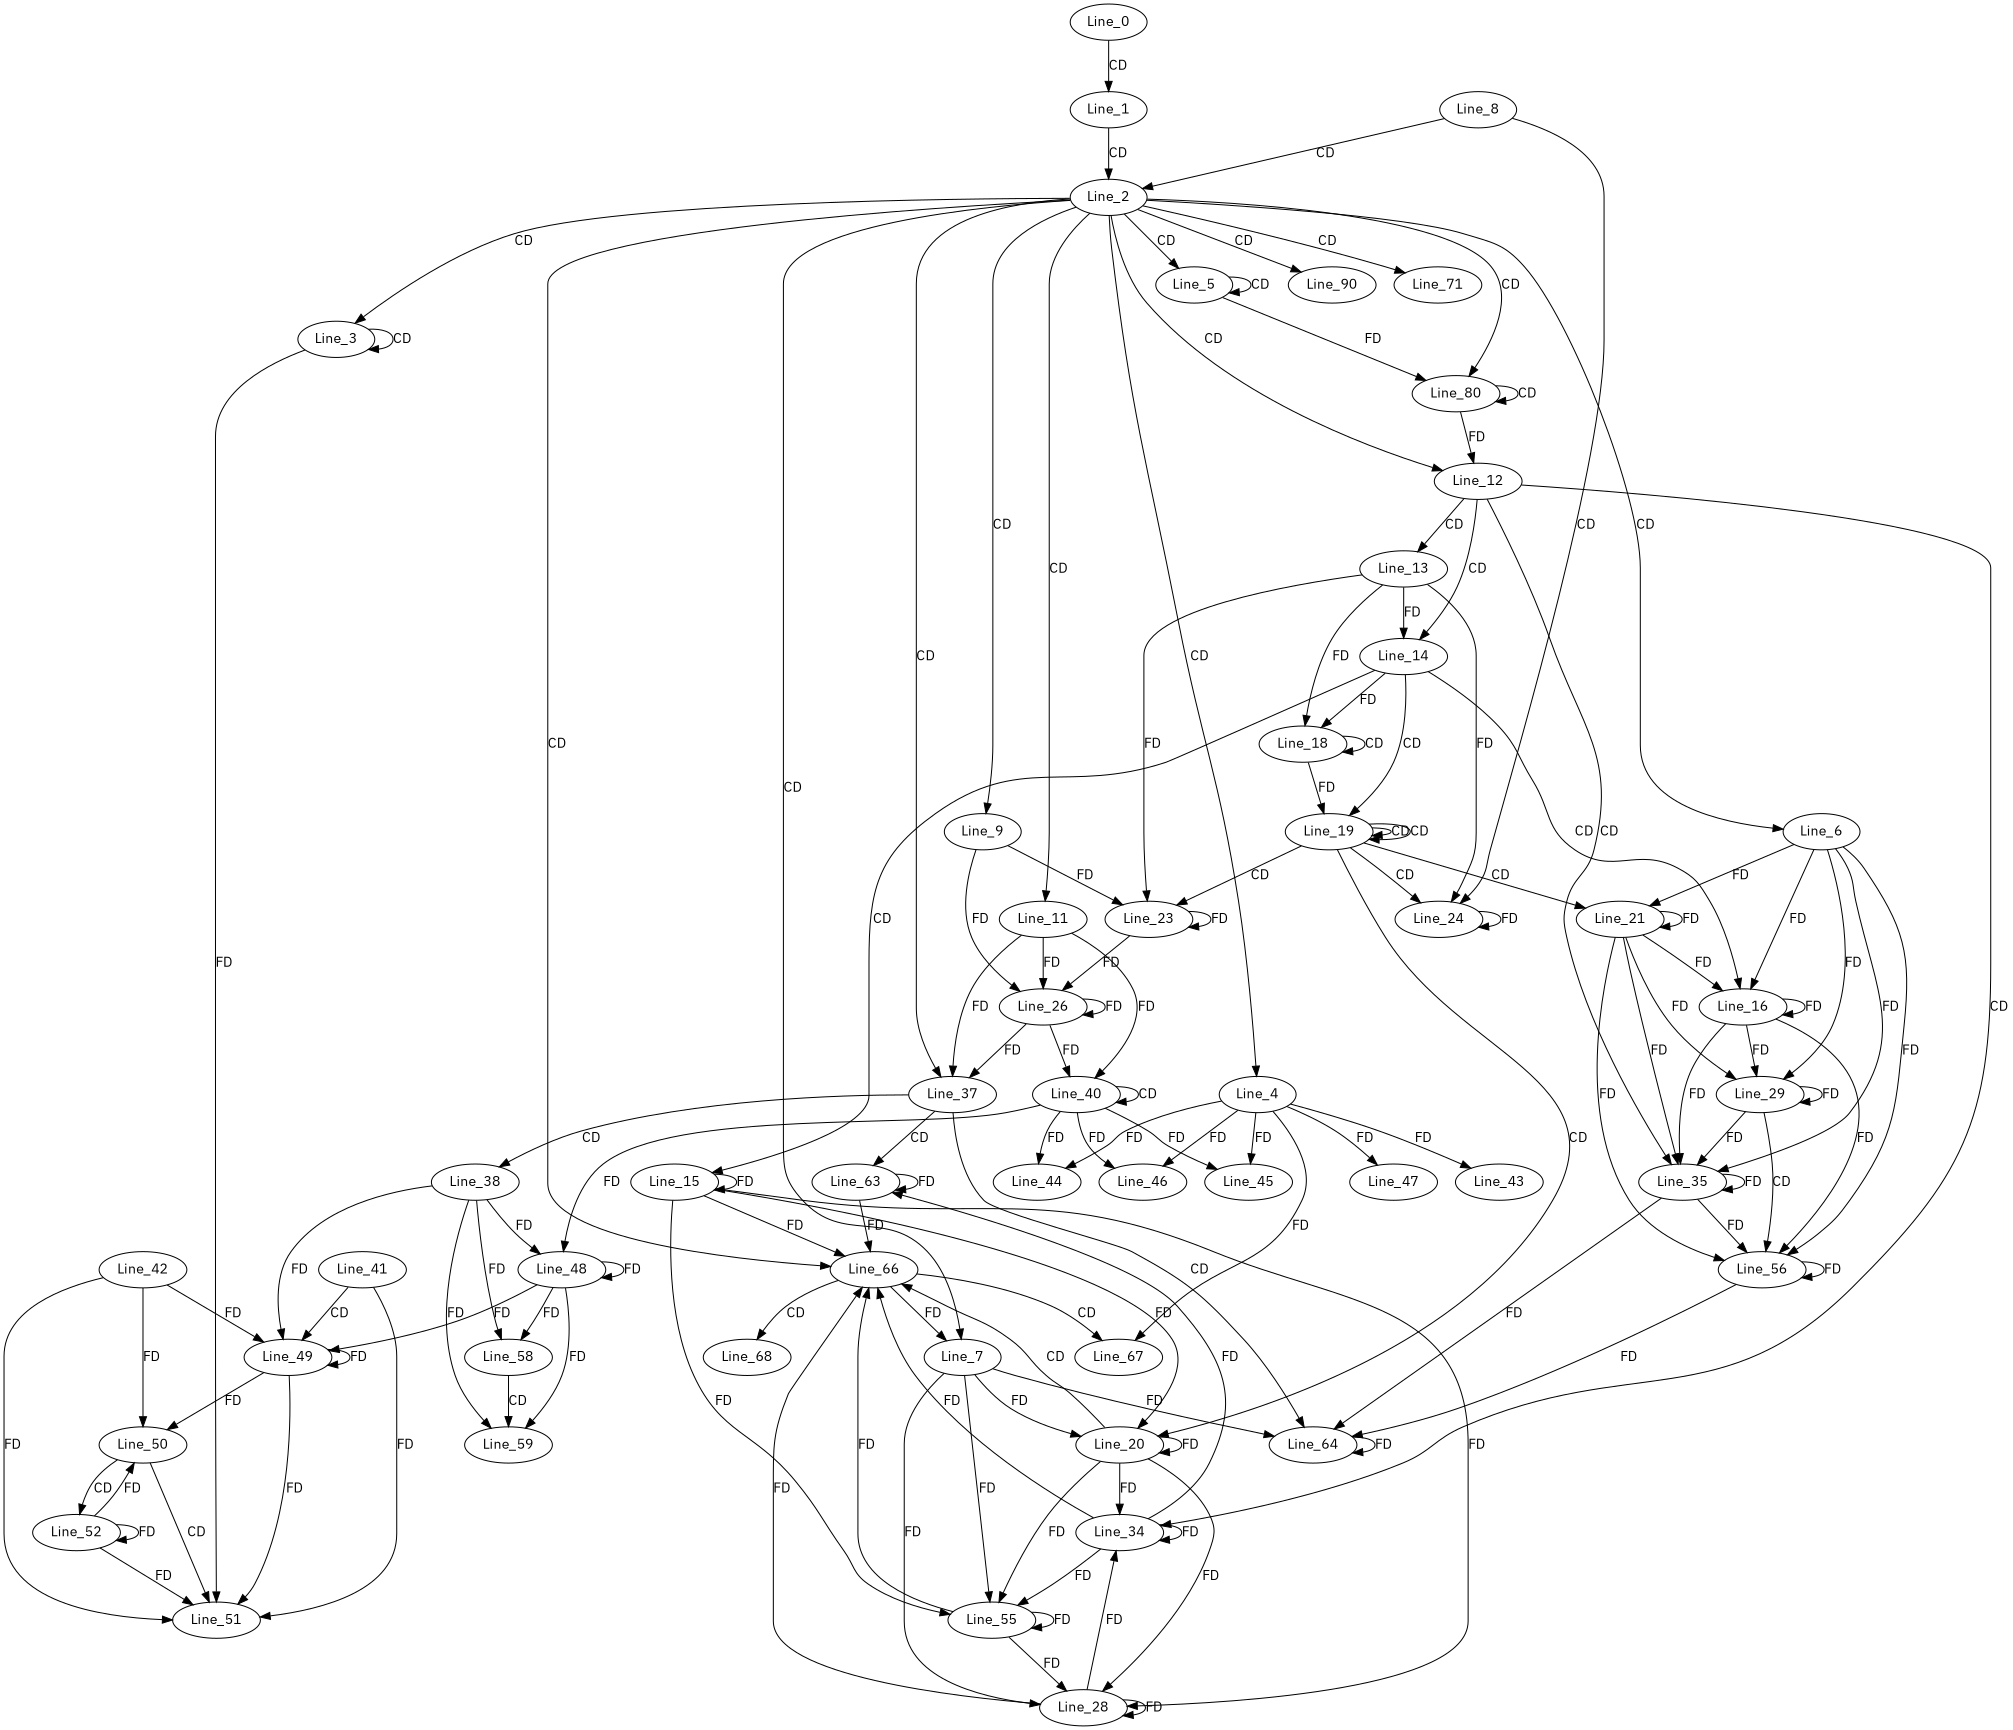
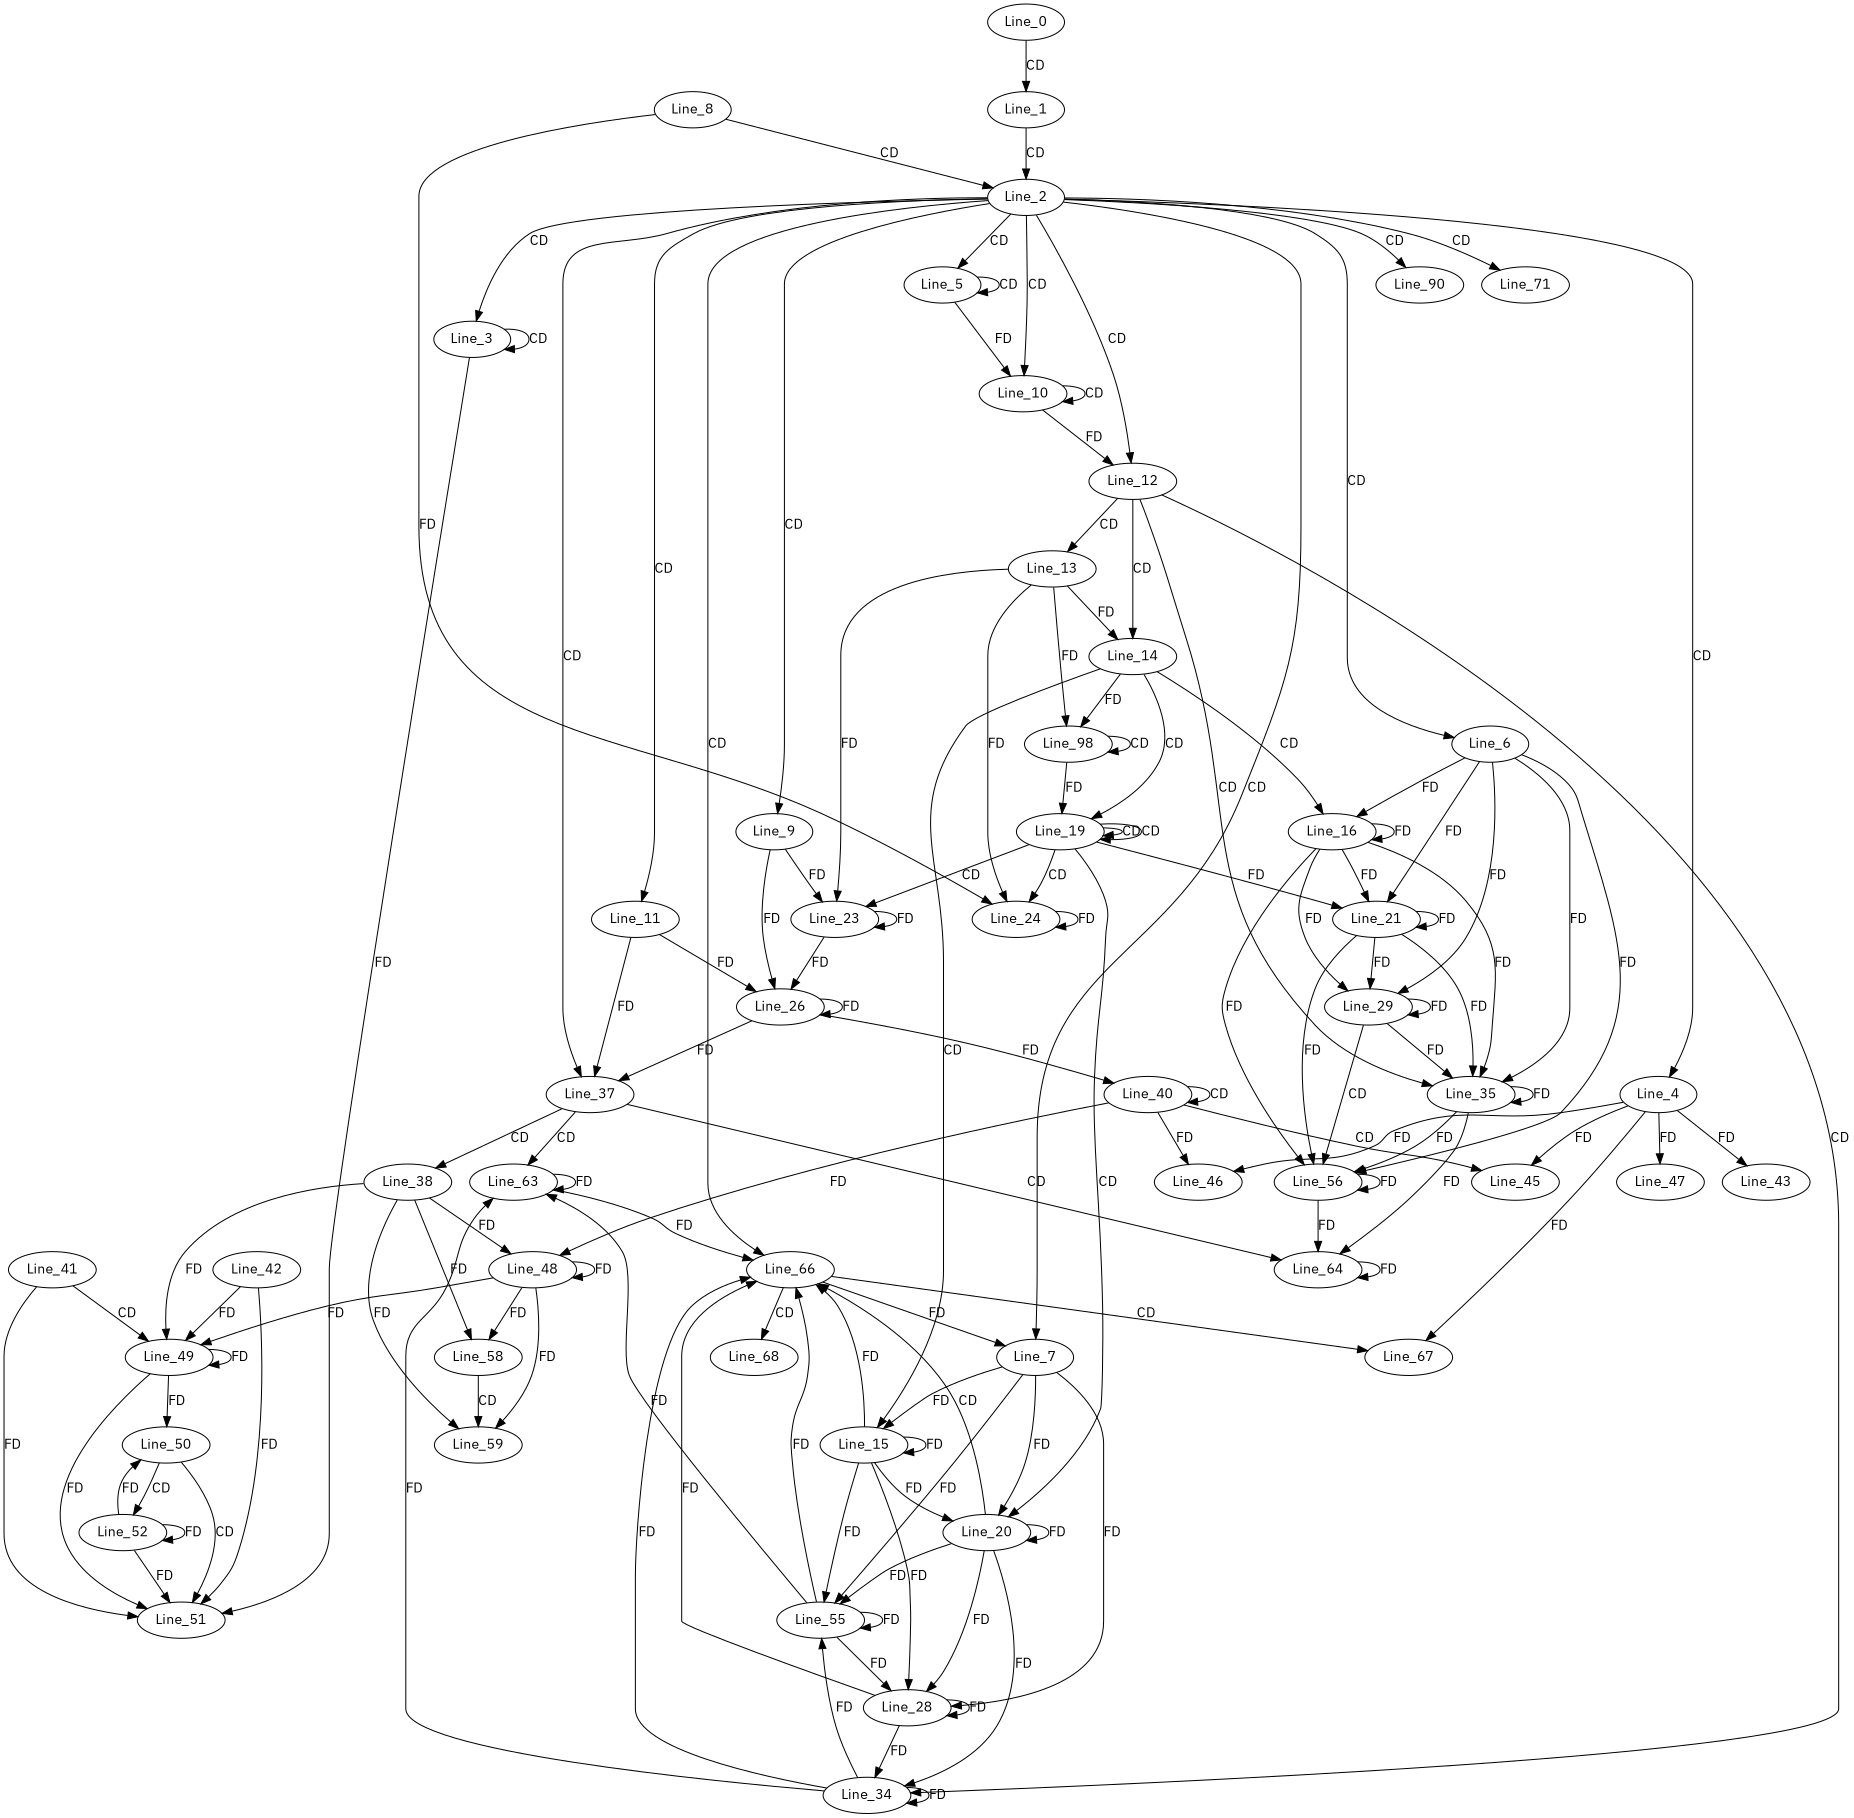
(1456, 394) -> (1023, 394)
(1586, 525) -> (428, 525)
(1303, 744) -> (1068, 744)
(1501, 876) -> (1257, 876)
(1679, 959) -> (1354, 871)
(1134, 993) -> none
(1177, 1138) -> (1365, 1138)
(1037, 1182) -> none
(143, 1352) -> none
(1128, 1404) -> (938, 1391)
none -> (657, 1418)
